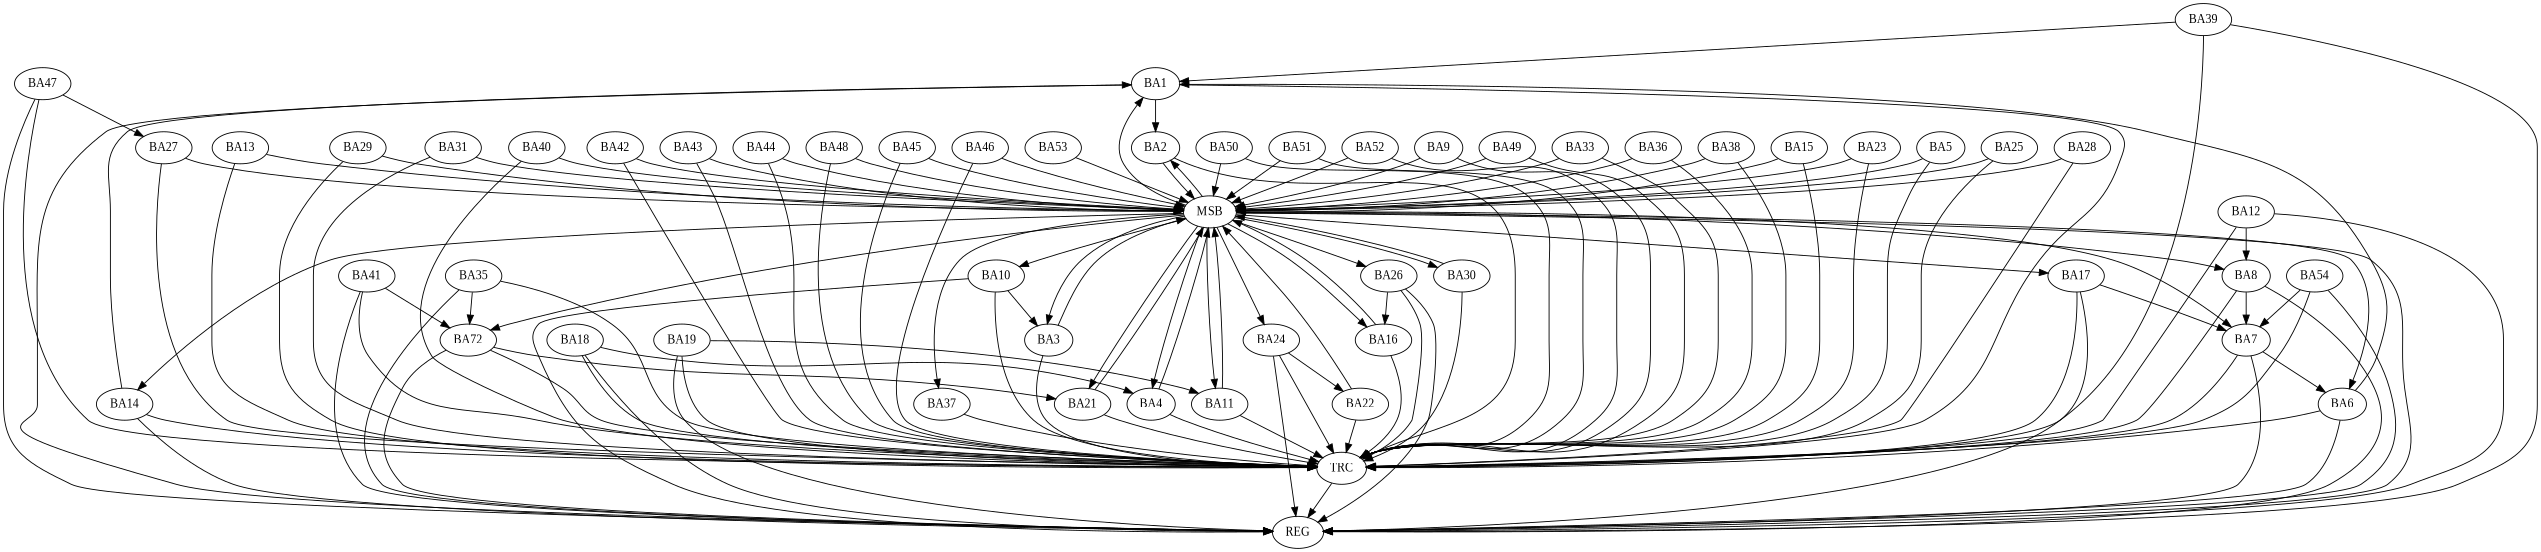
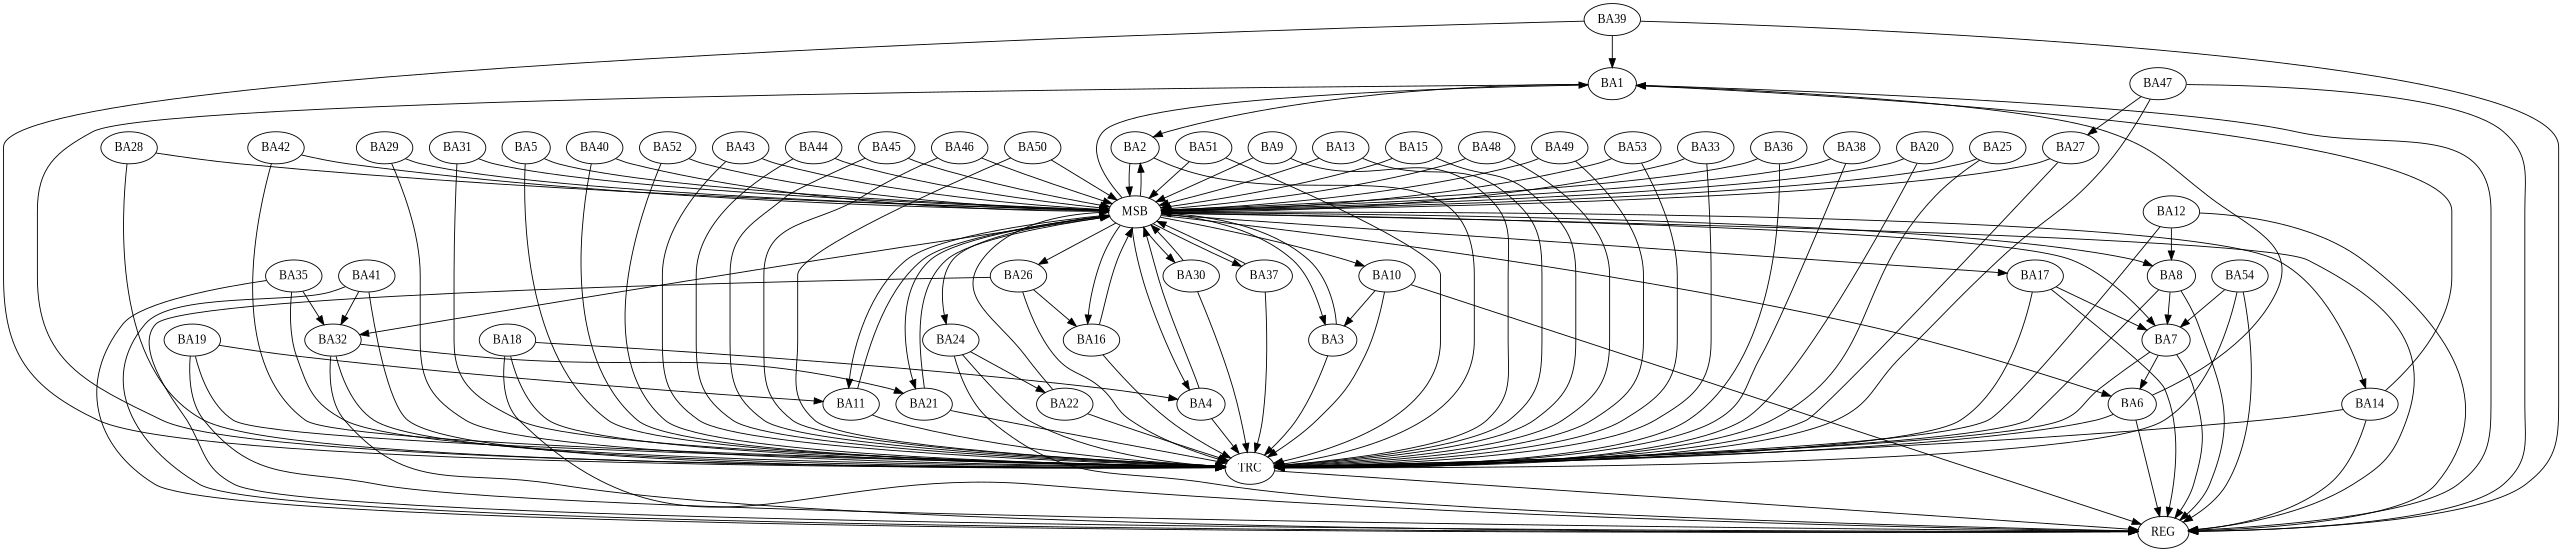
(1872, 148) -> (1925, 148)
none -> (1206, 244)
(468, 340) -> (333, 340)
none -> (1596, 432)
